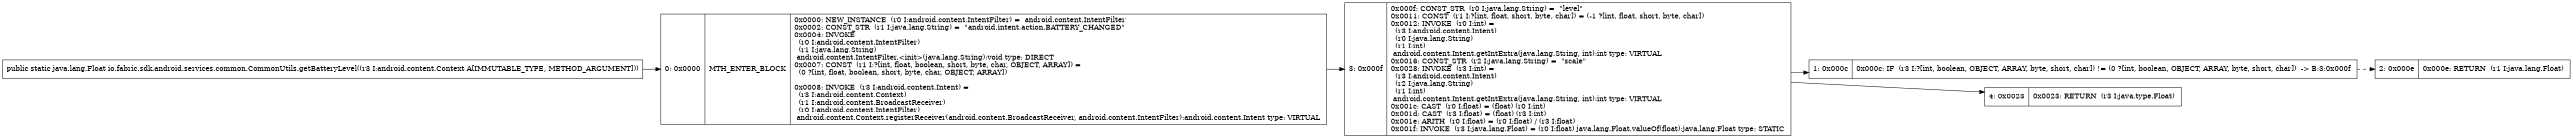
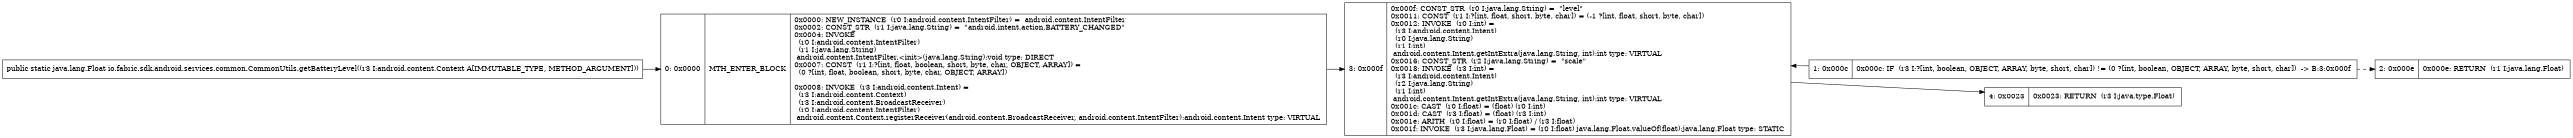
(1444, 69) -> (1444, 69)
(1797, 73) -> (1802, 66)
(870, 103) -> (870, 103)
